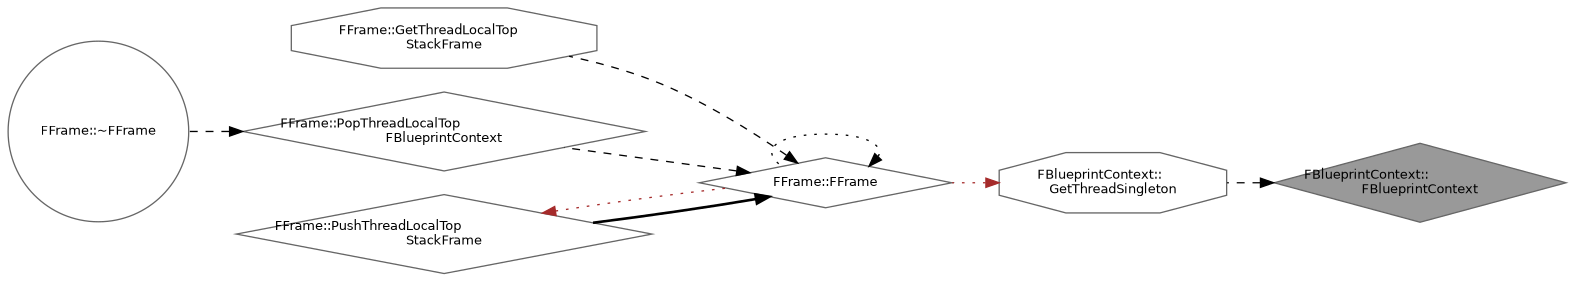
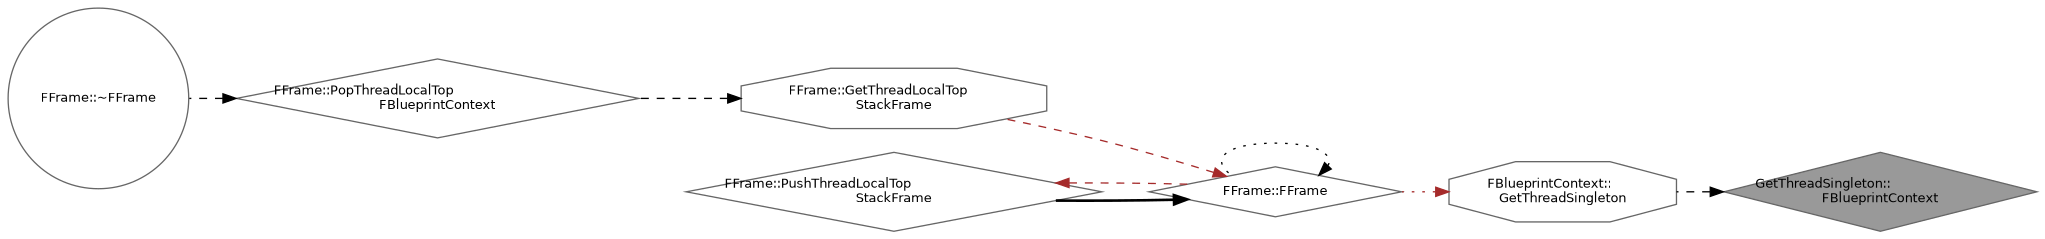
(683, 94) -> (1111, 143)
(650, 159) -> (683, 98)
(1420, 183) -> (1880, 192)
(641, 199) -> (1128, 183)
